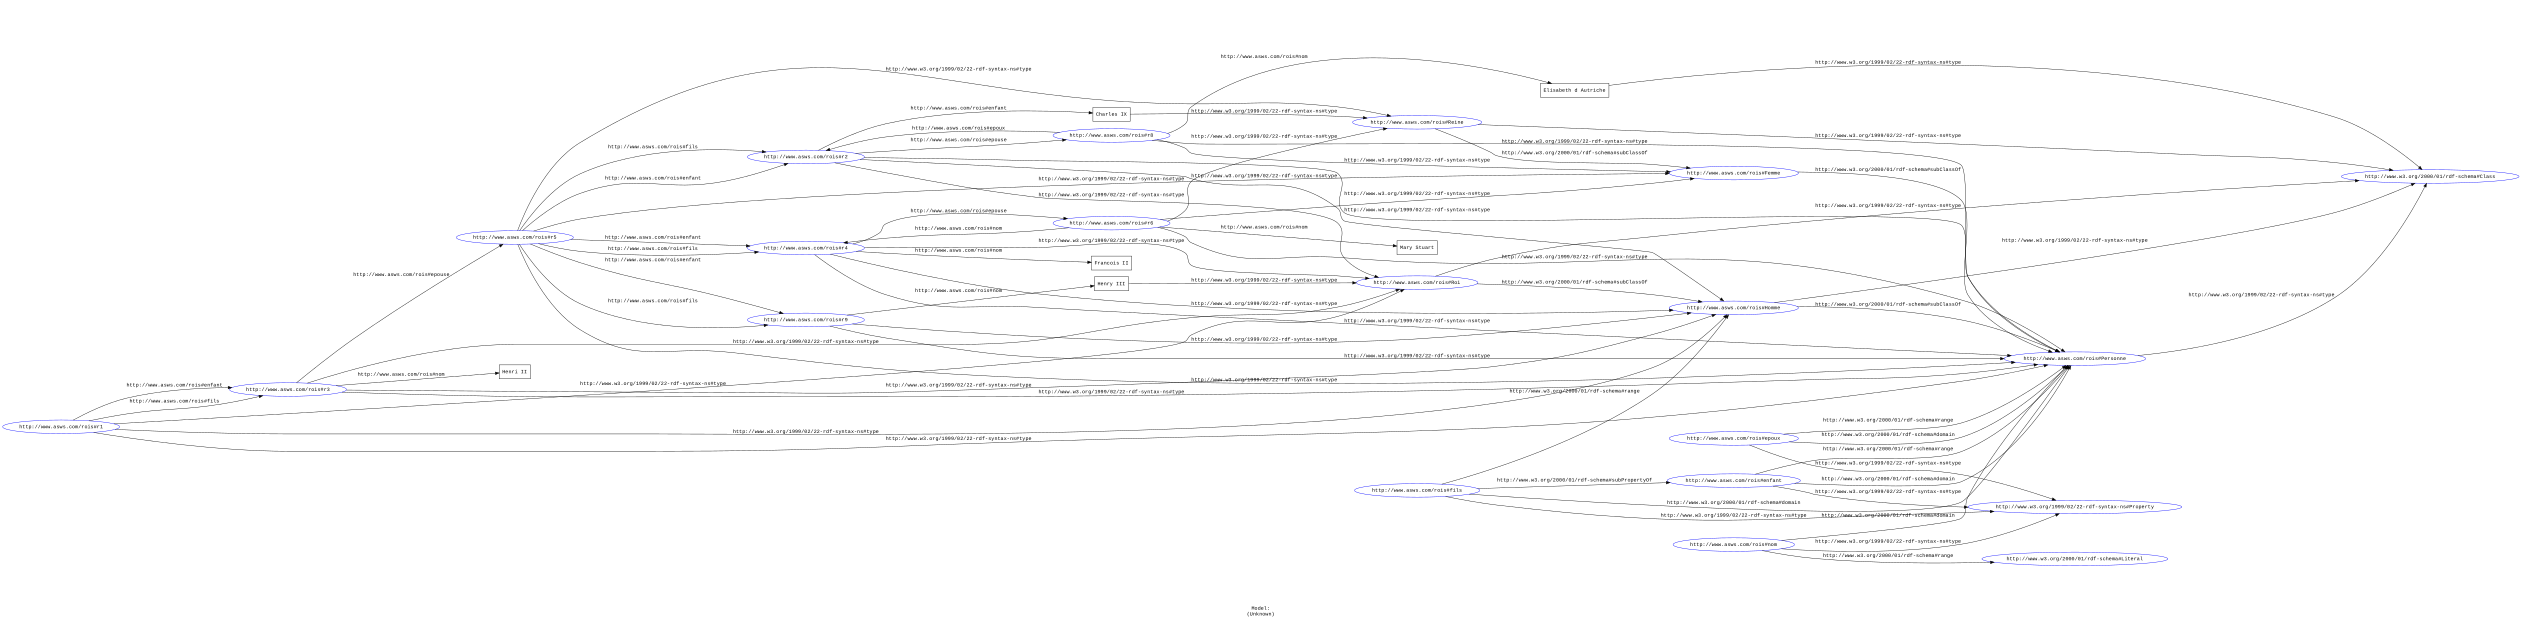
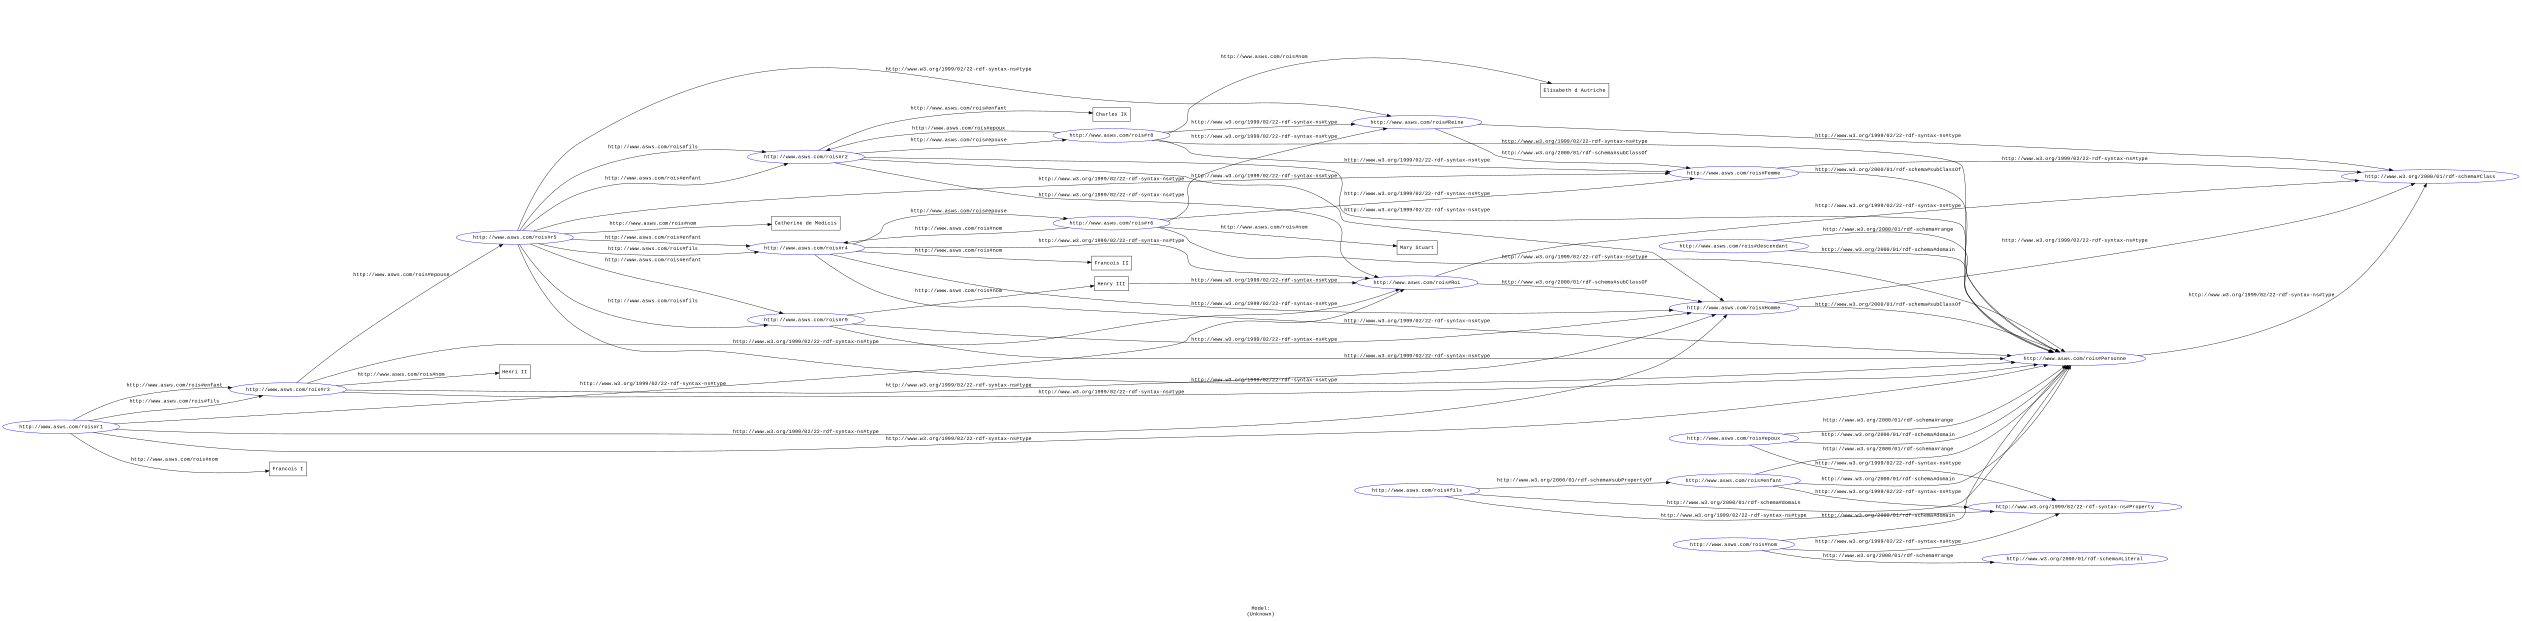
(2023, 68) -> (2067, 162)
(1247, 114) -> (1257, 128)
none -> (806, 223)
none -> (1734, 246)
(1599, 425) -> none
none -> (288, 469)
